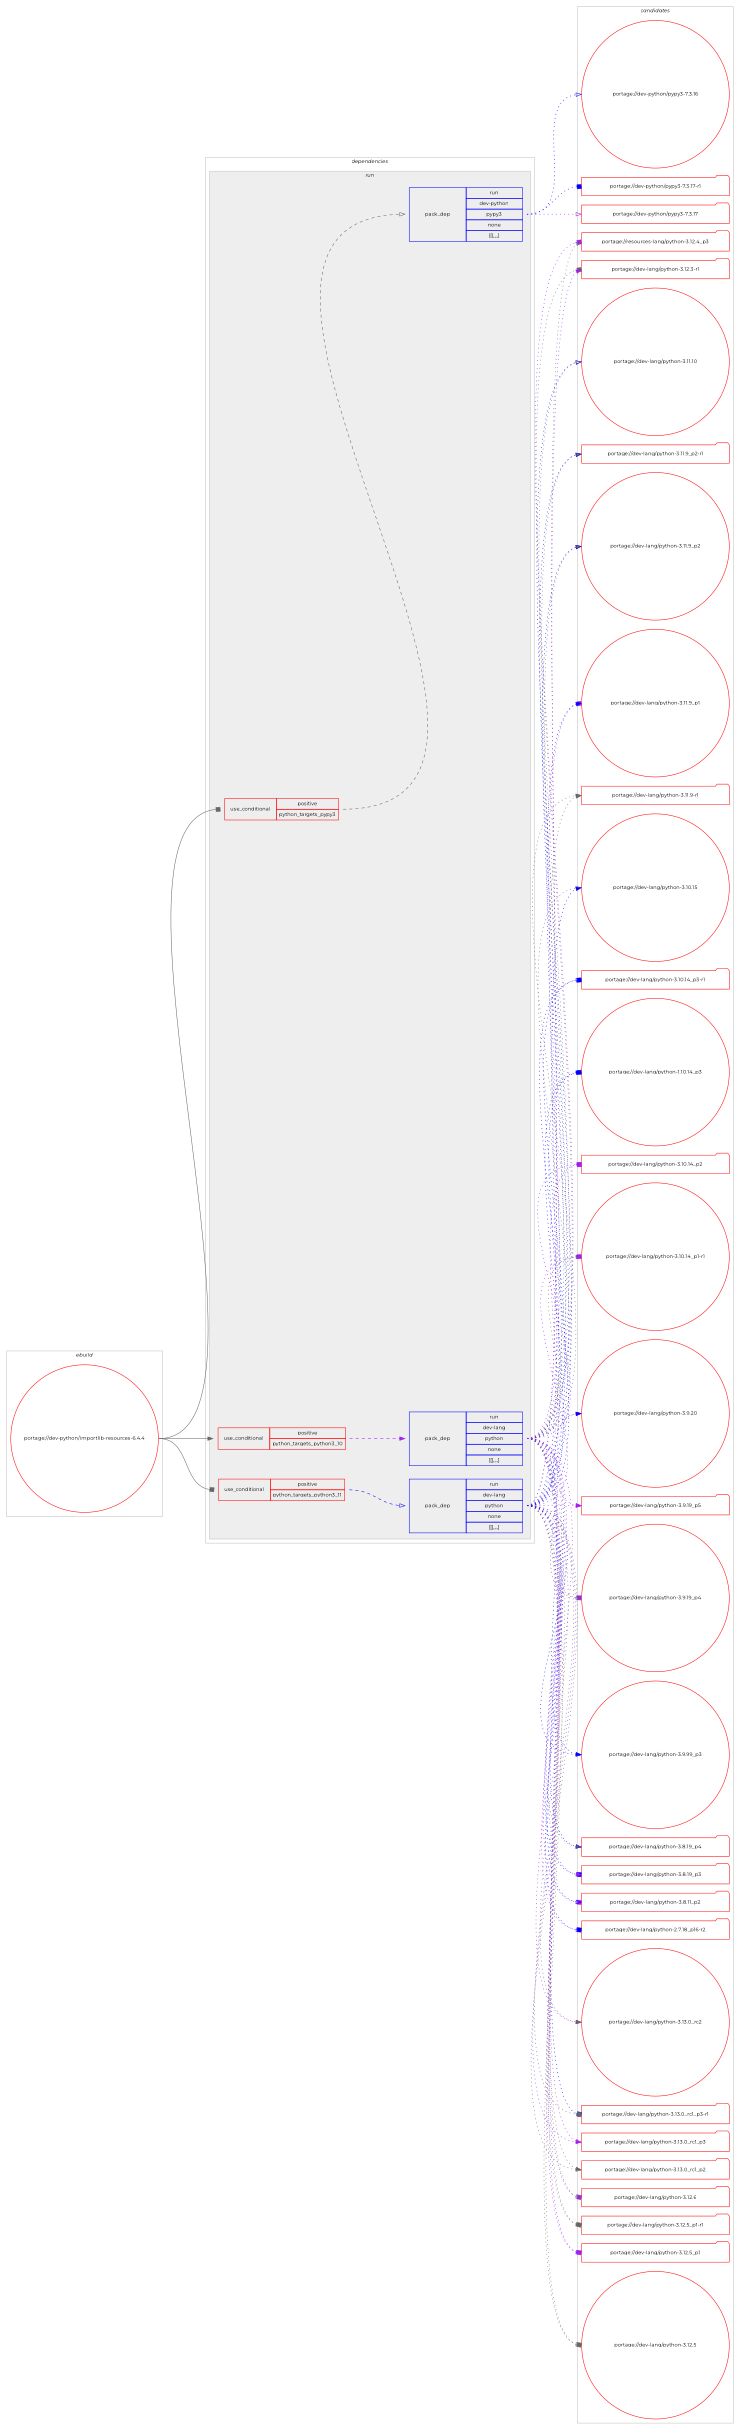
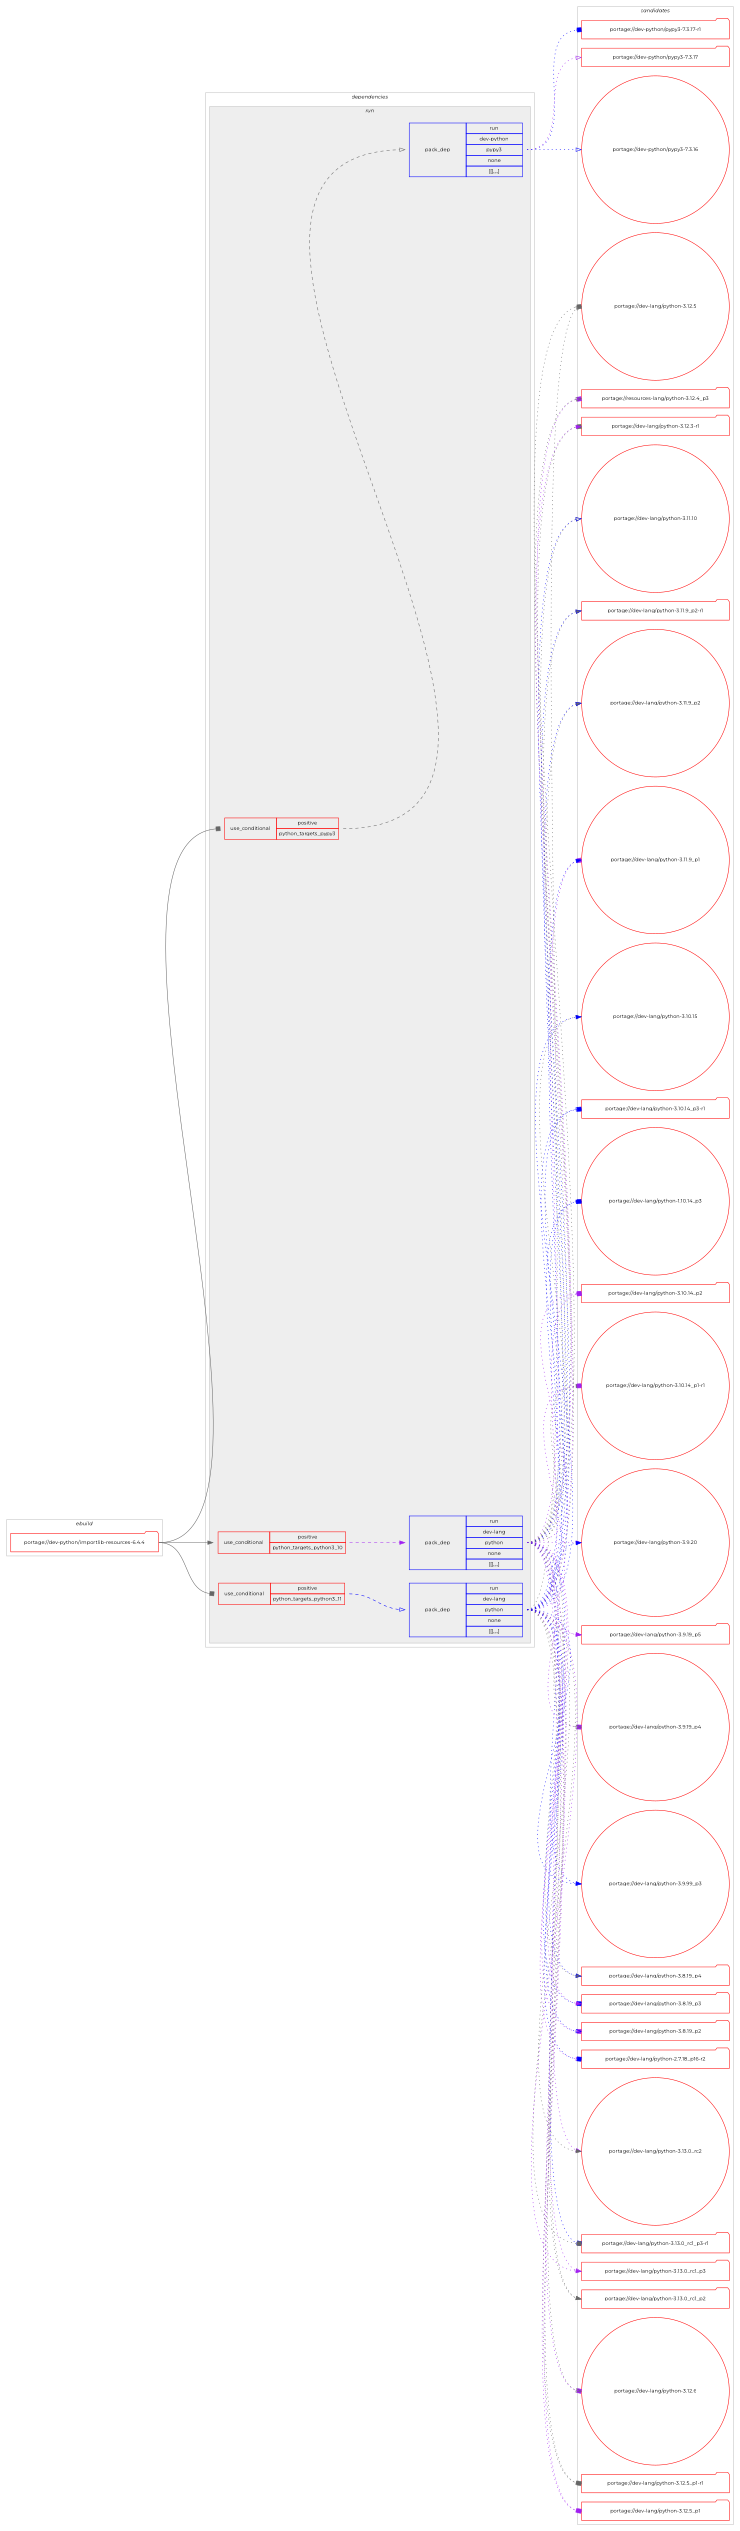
(655, 795) -> none
(85, 1439) -> (85, 1543)
(655, 1902) -> (655, 2032)
(655, 2198) -> (655, 2391)
